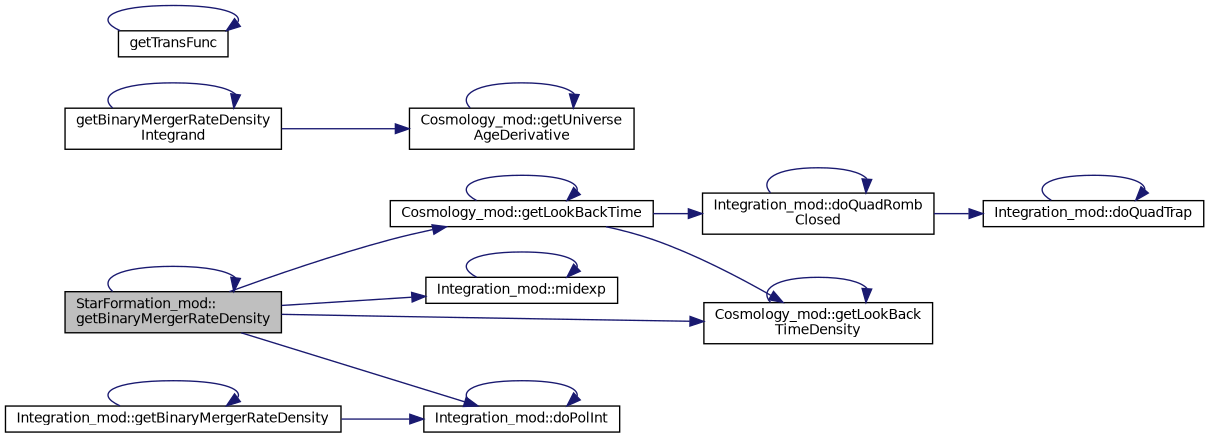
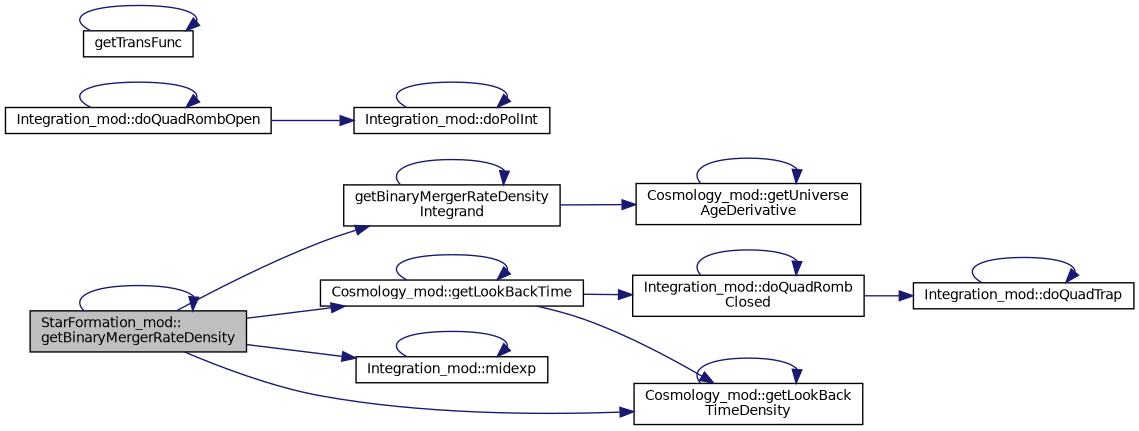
(353, 367) -> (265, 266)
(173, 419) -> (138, 121)
